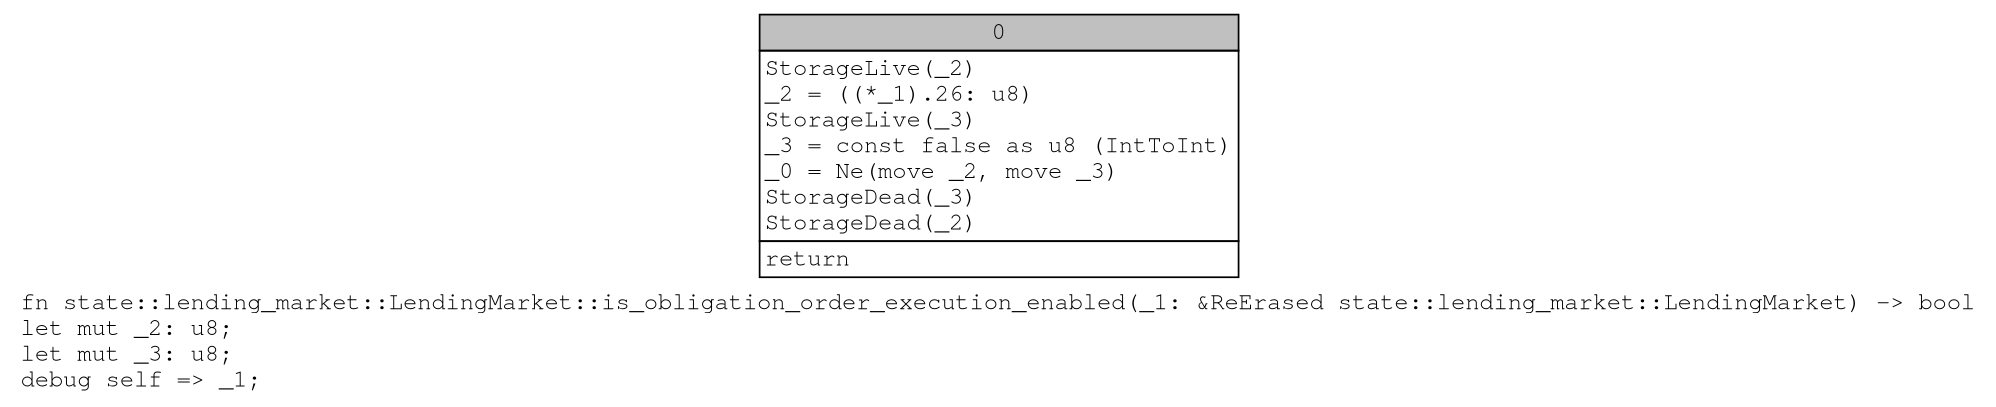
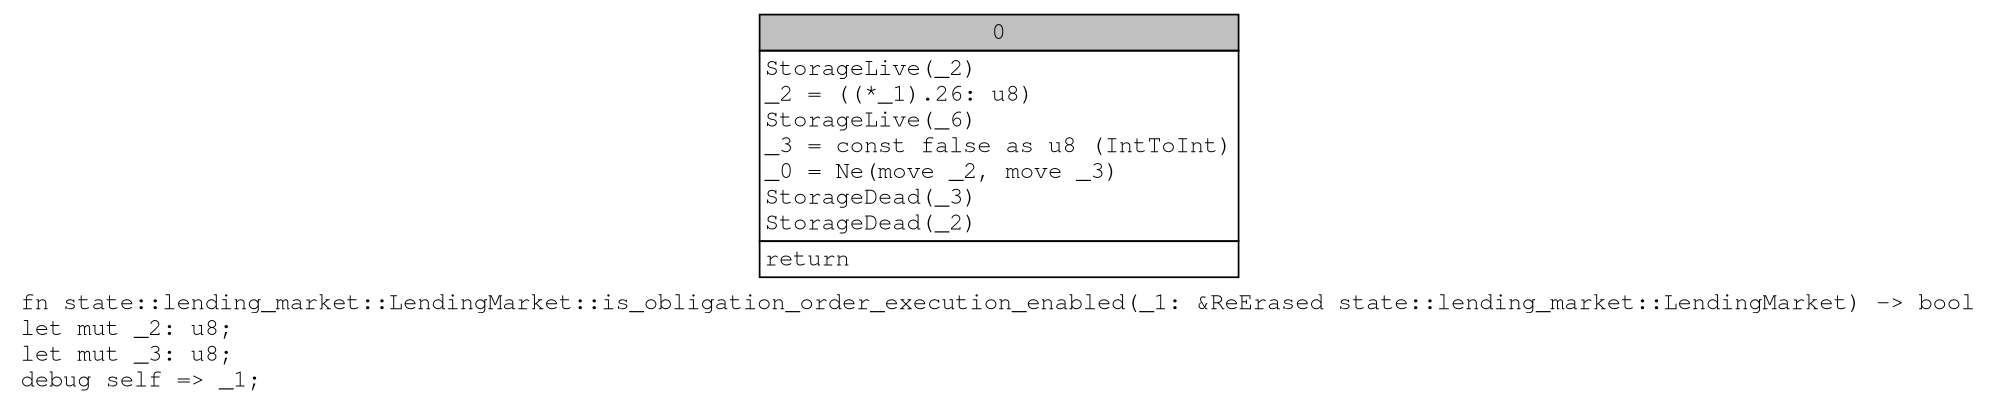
(871, 119) -> (871, 119)
